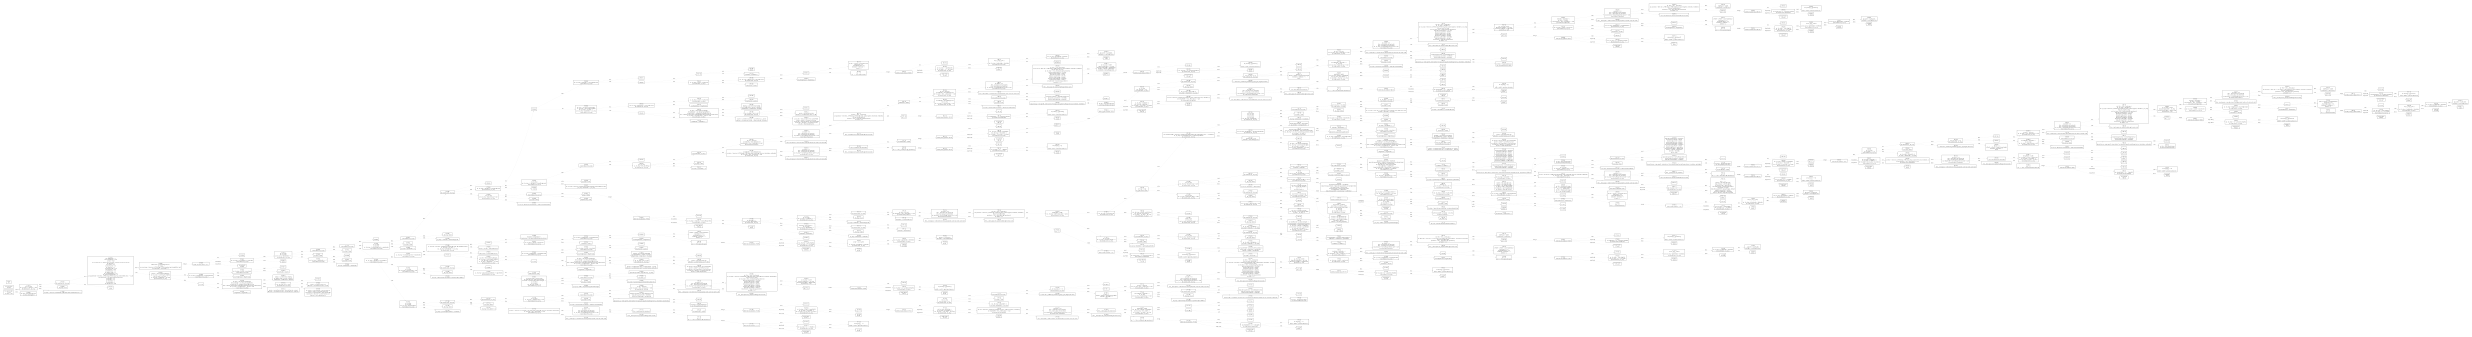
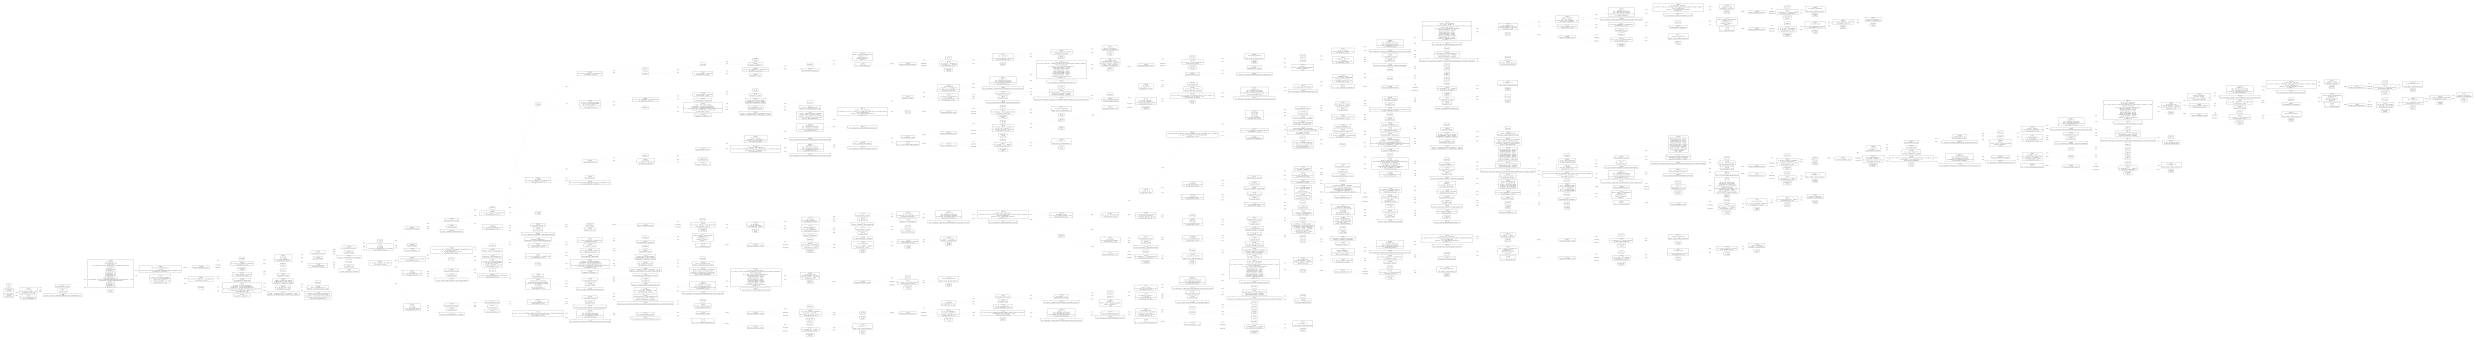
none -> (349, 257)
